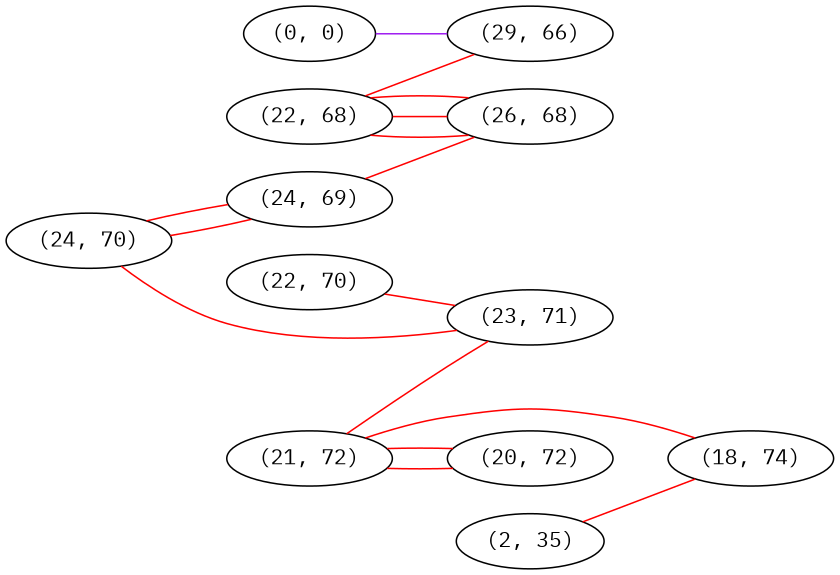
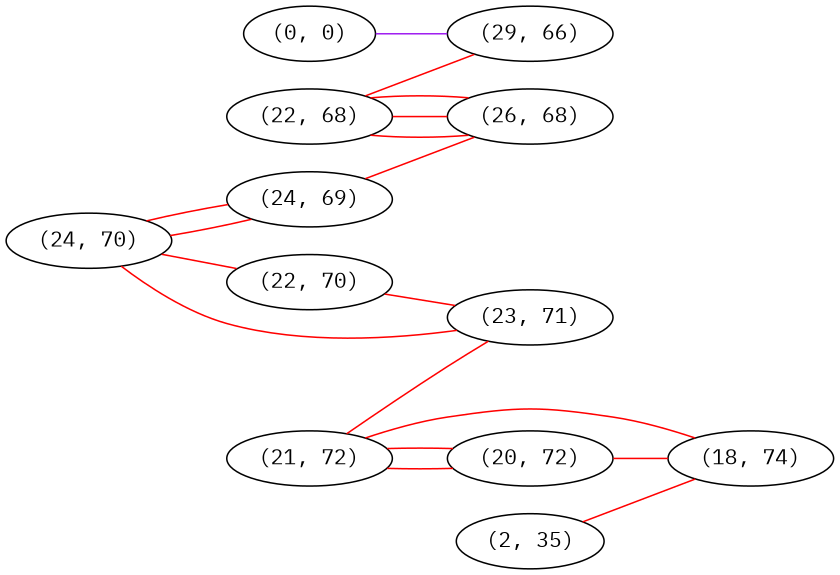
none -> (199, 261)
none -> (641, 458)
